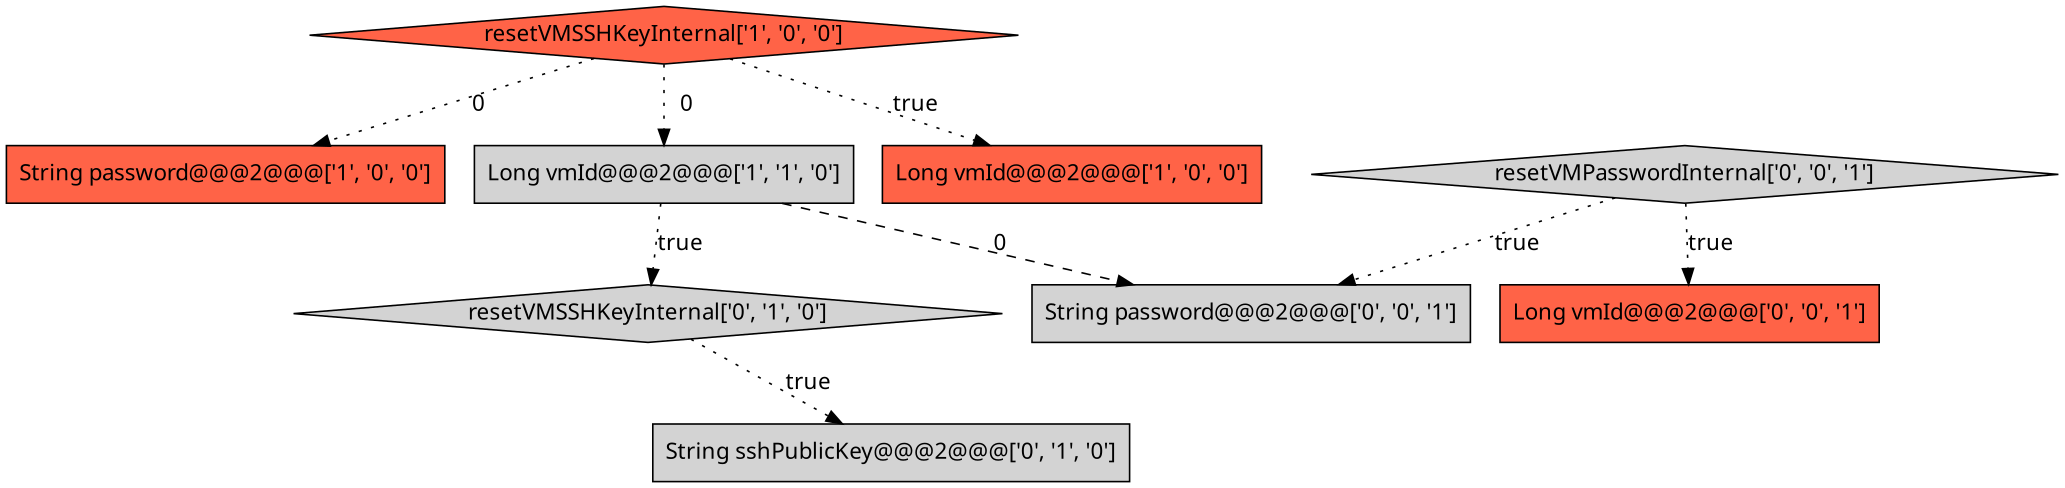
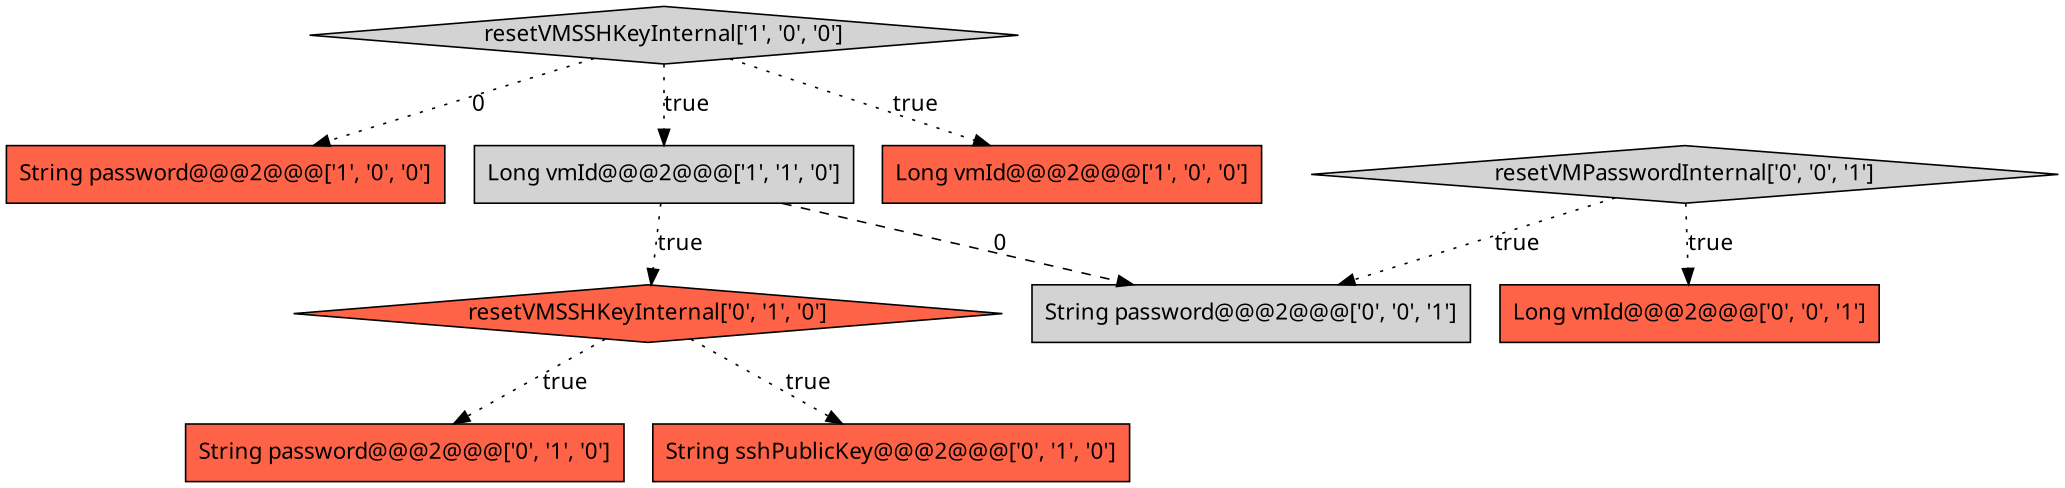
(664, 35) -> (664, 35)
(687, 105) -> (687, 105)
(648, 314) -> (648, 314)
none -> (405, 453)
(891, 453) -> (891, 453)
